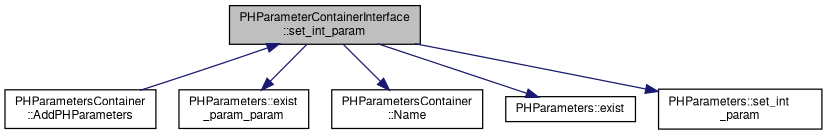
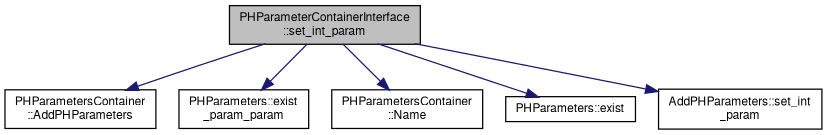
(204, 69) -> (201, 65)
(740, 109) -> (740, 109)
